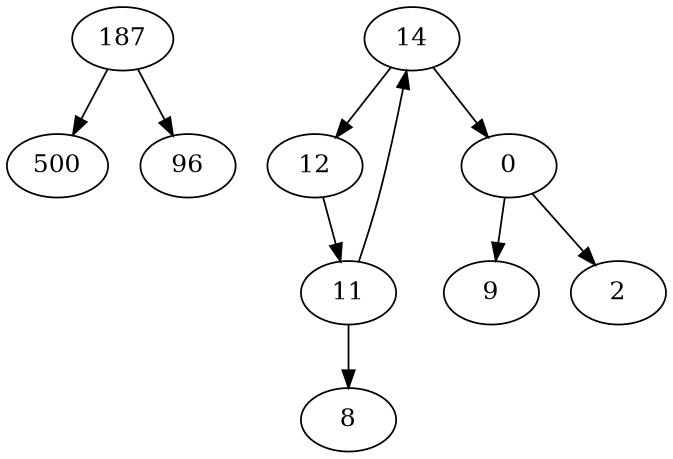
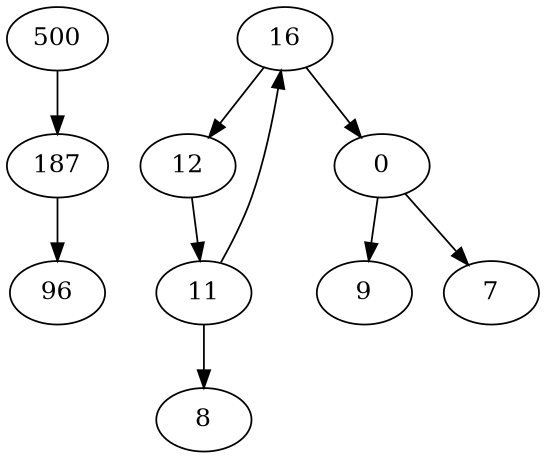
(412, 39) -> (285, 39)
(94, 94) -> (57, 94)
(618, 293) -> (491, 293)
